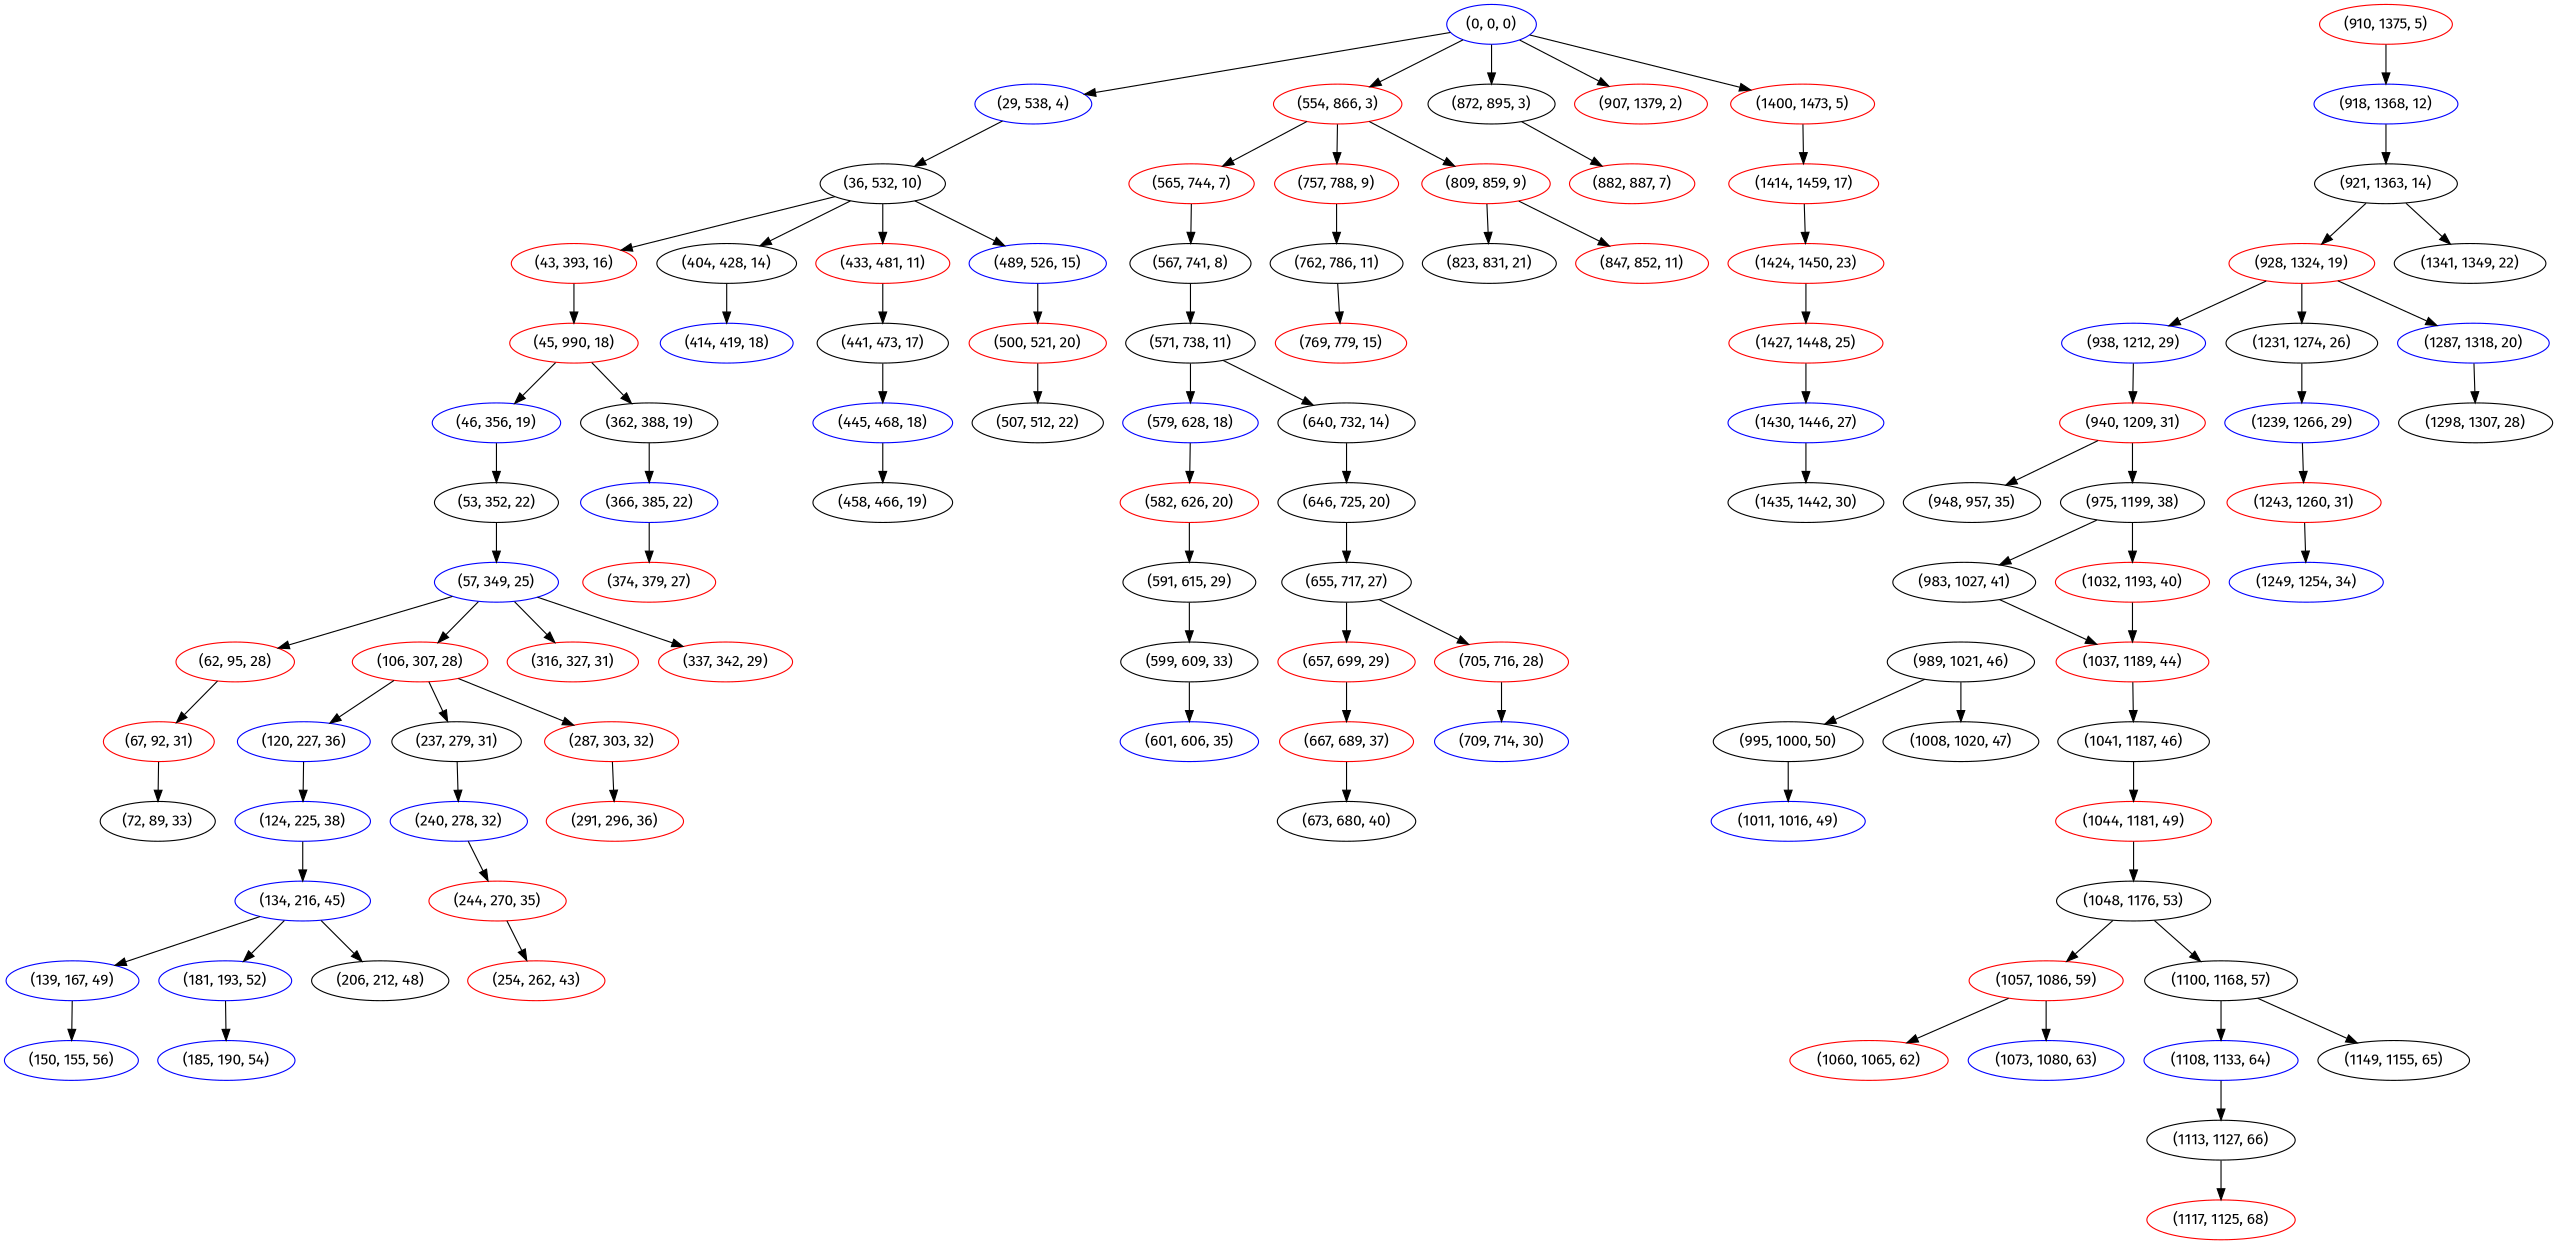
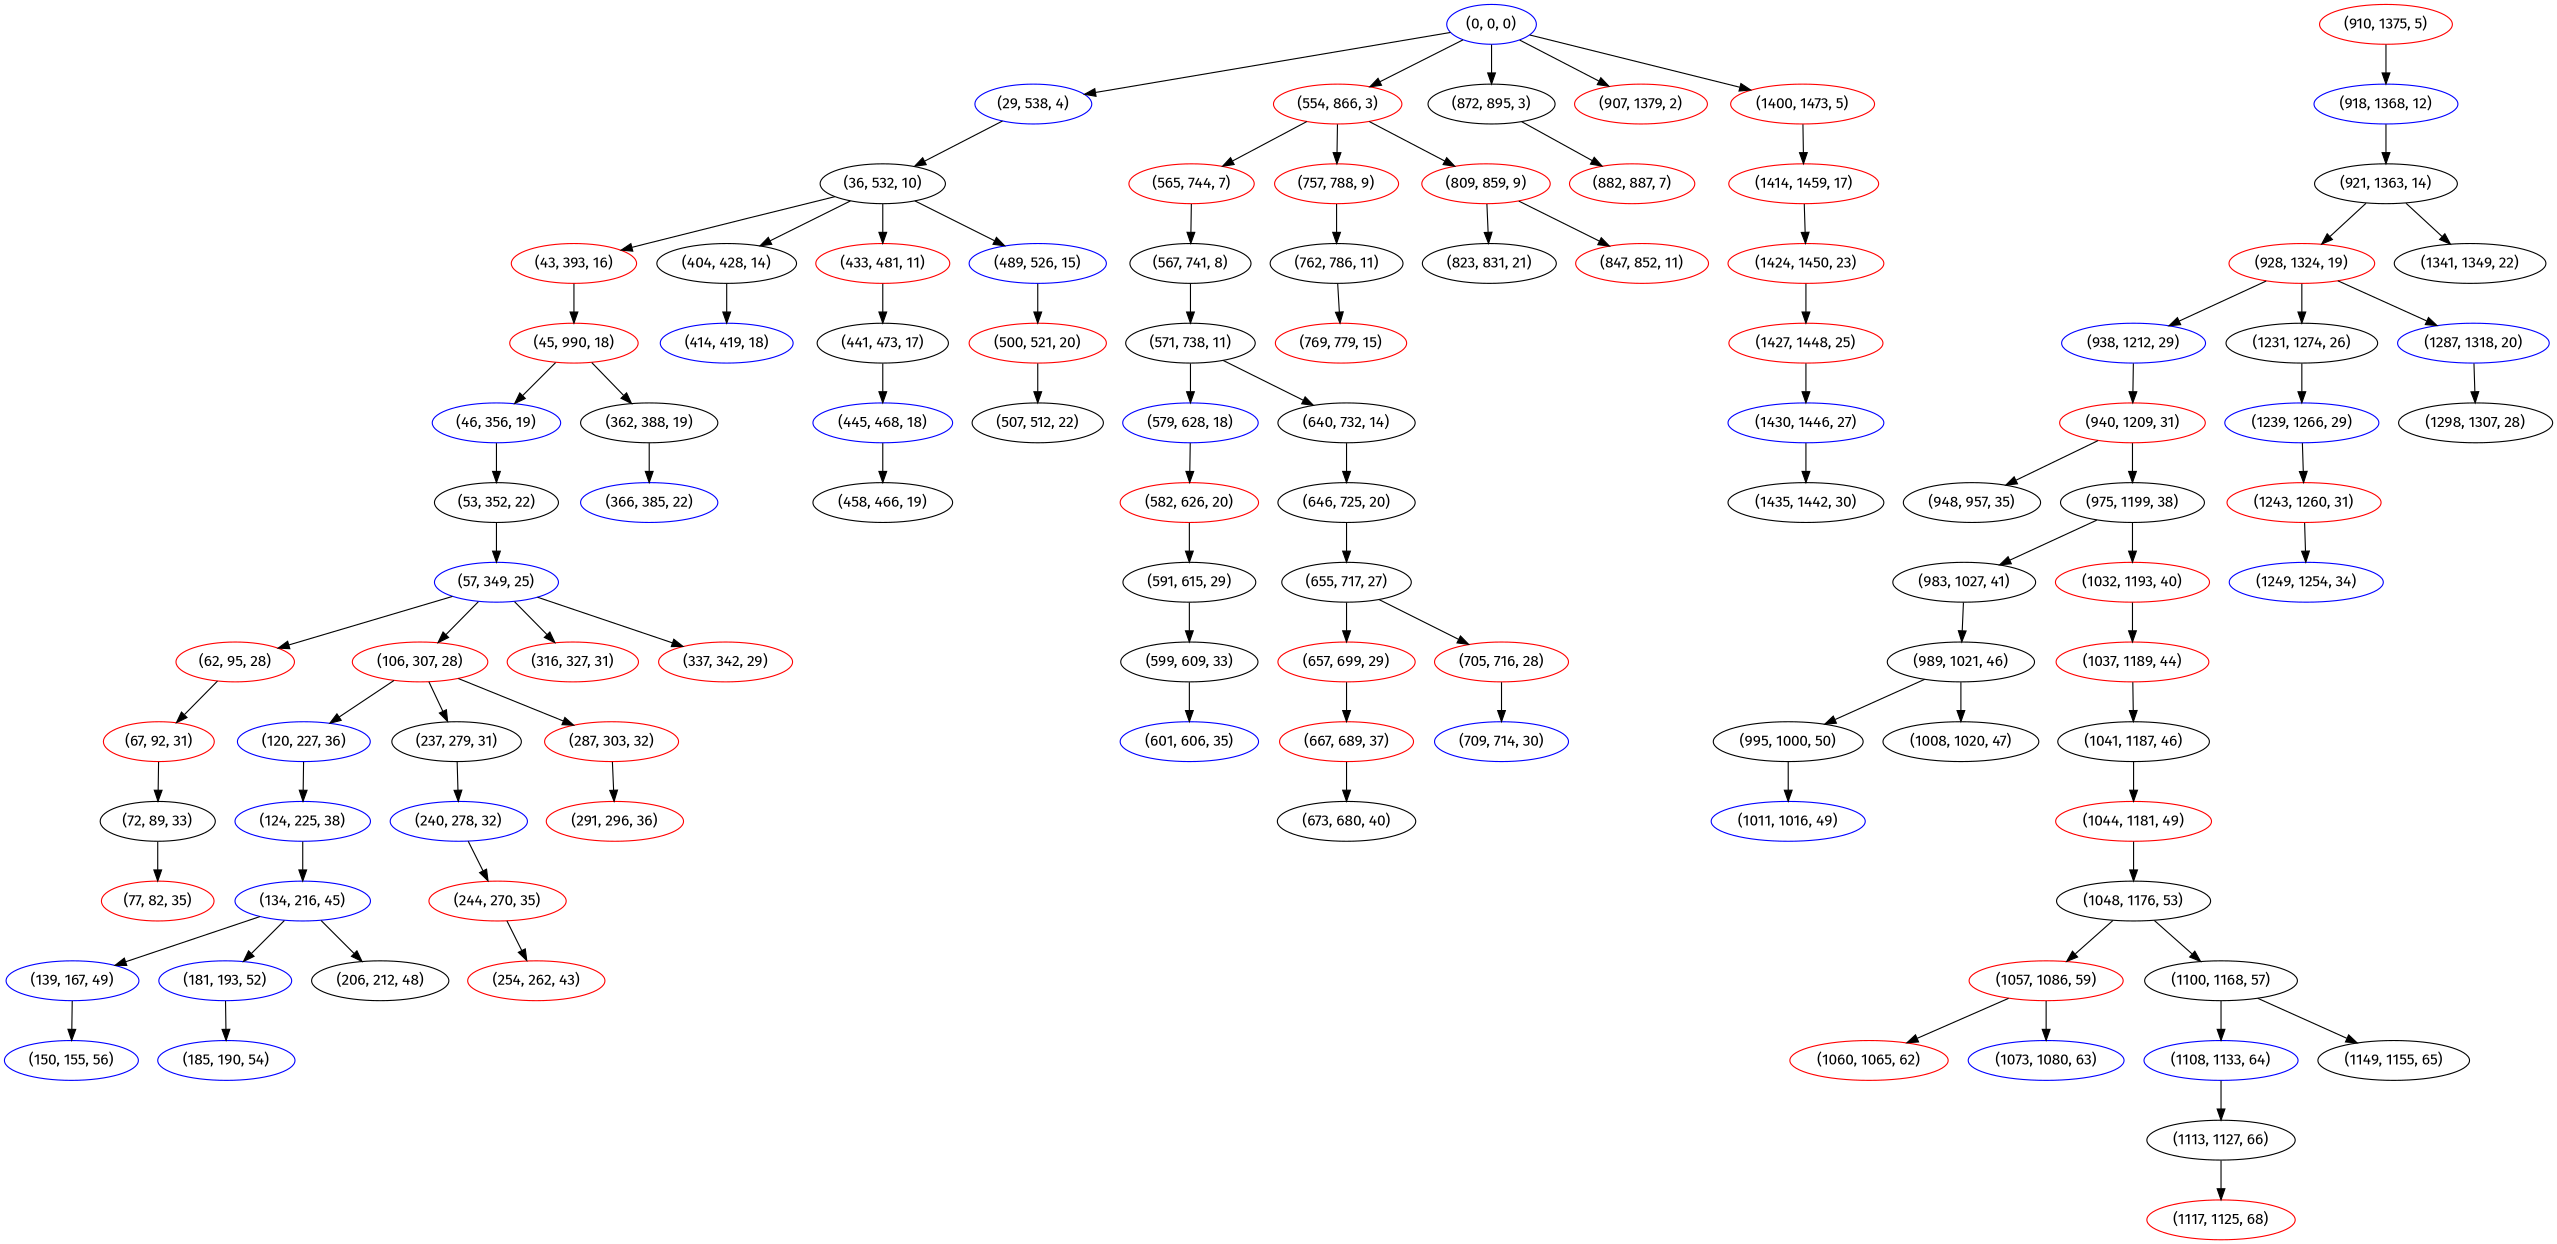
(649, 582) -> none
(2043, 620) -> (1963, 617)
none -> (158, 901)
